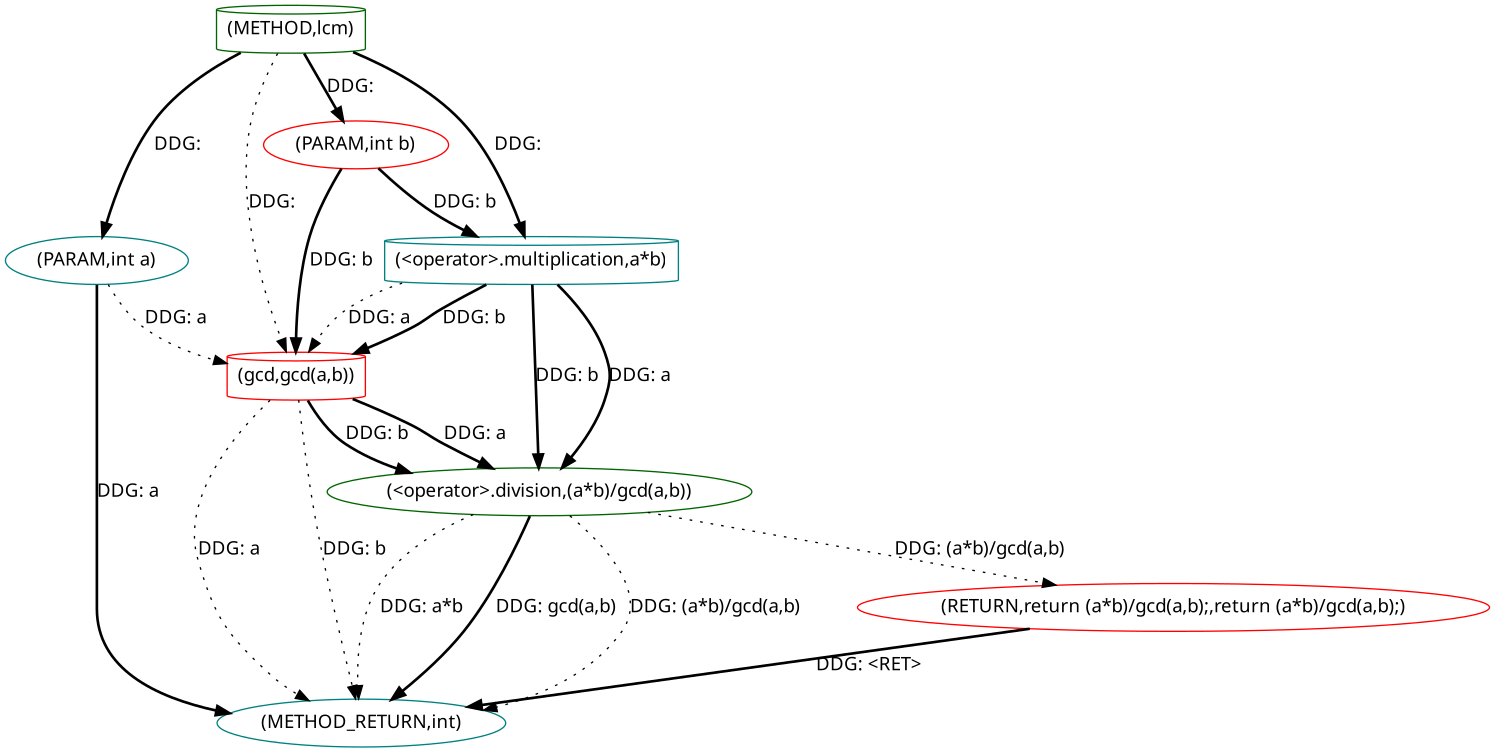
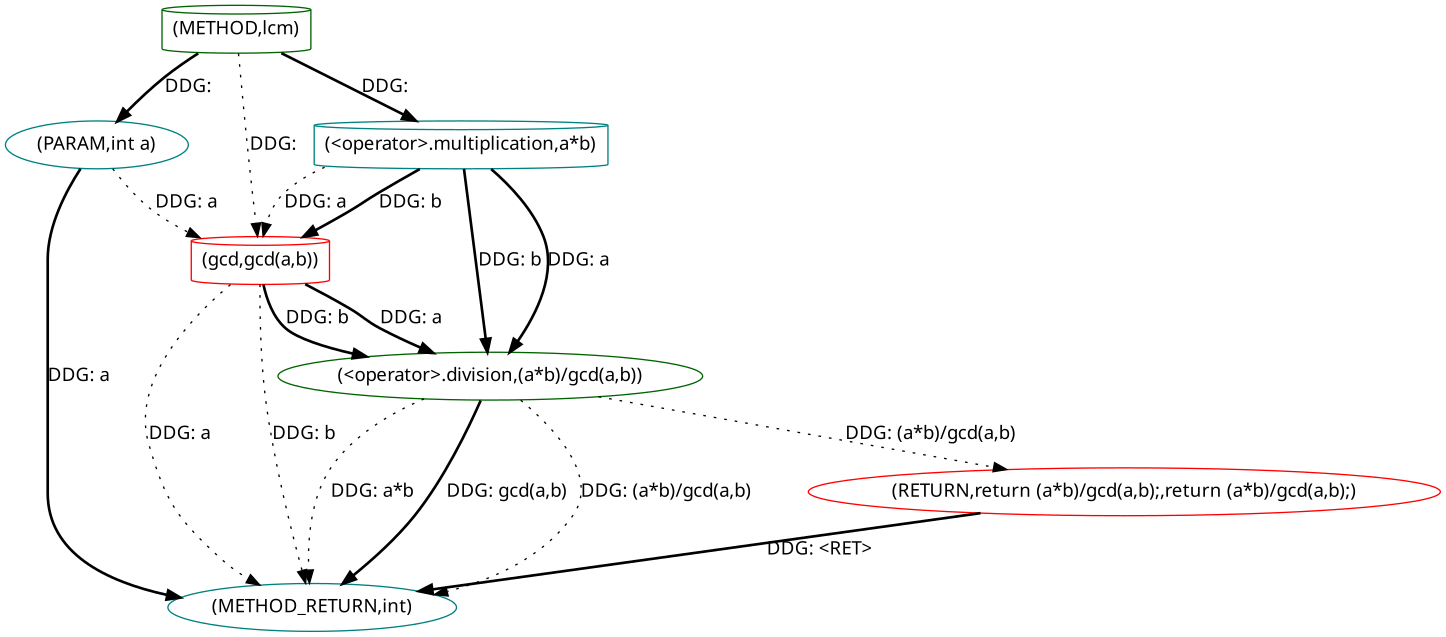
(356, 145) -> none
